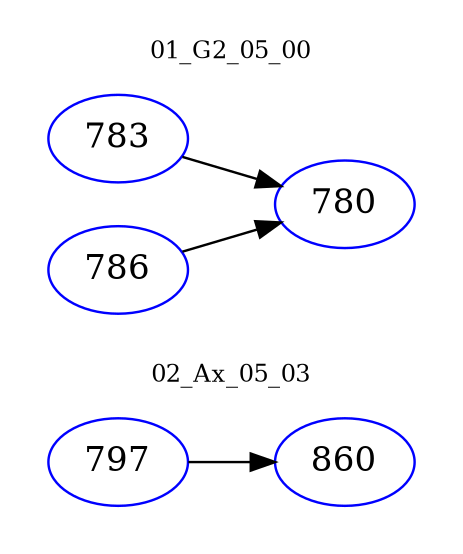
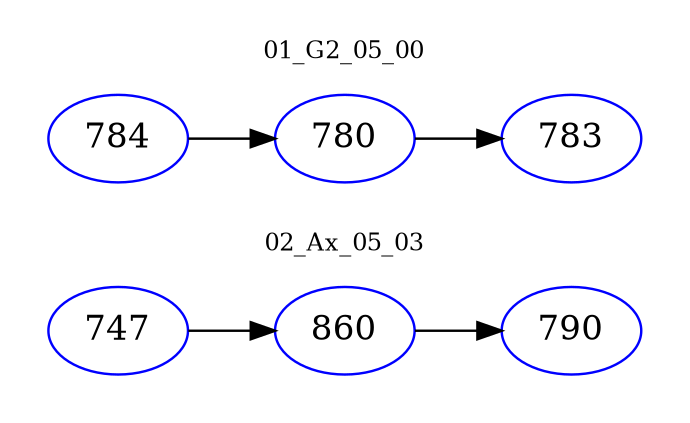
(220, 168) -> (446, 139)
(118, 270) -> (118, 139)
none -> (571, 331)
(118, 462) -> (118, 331)
